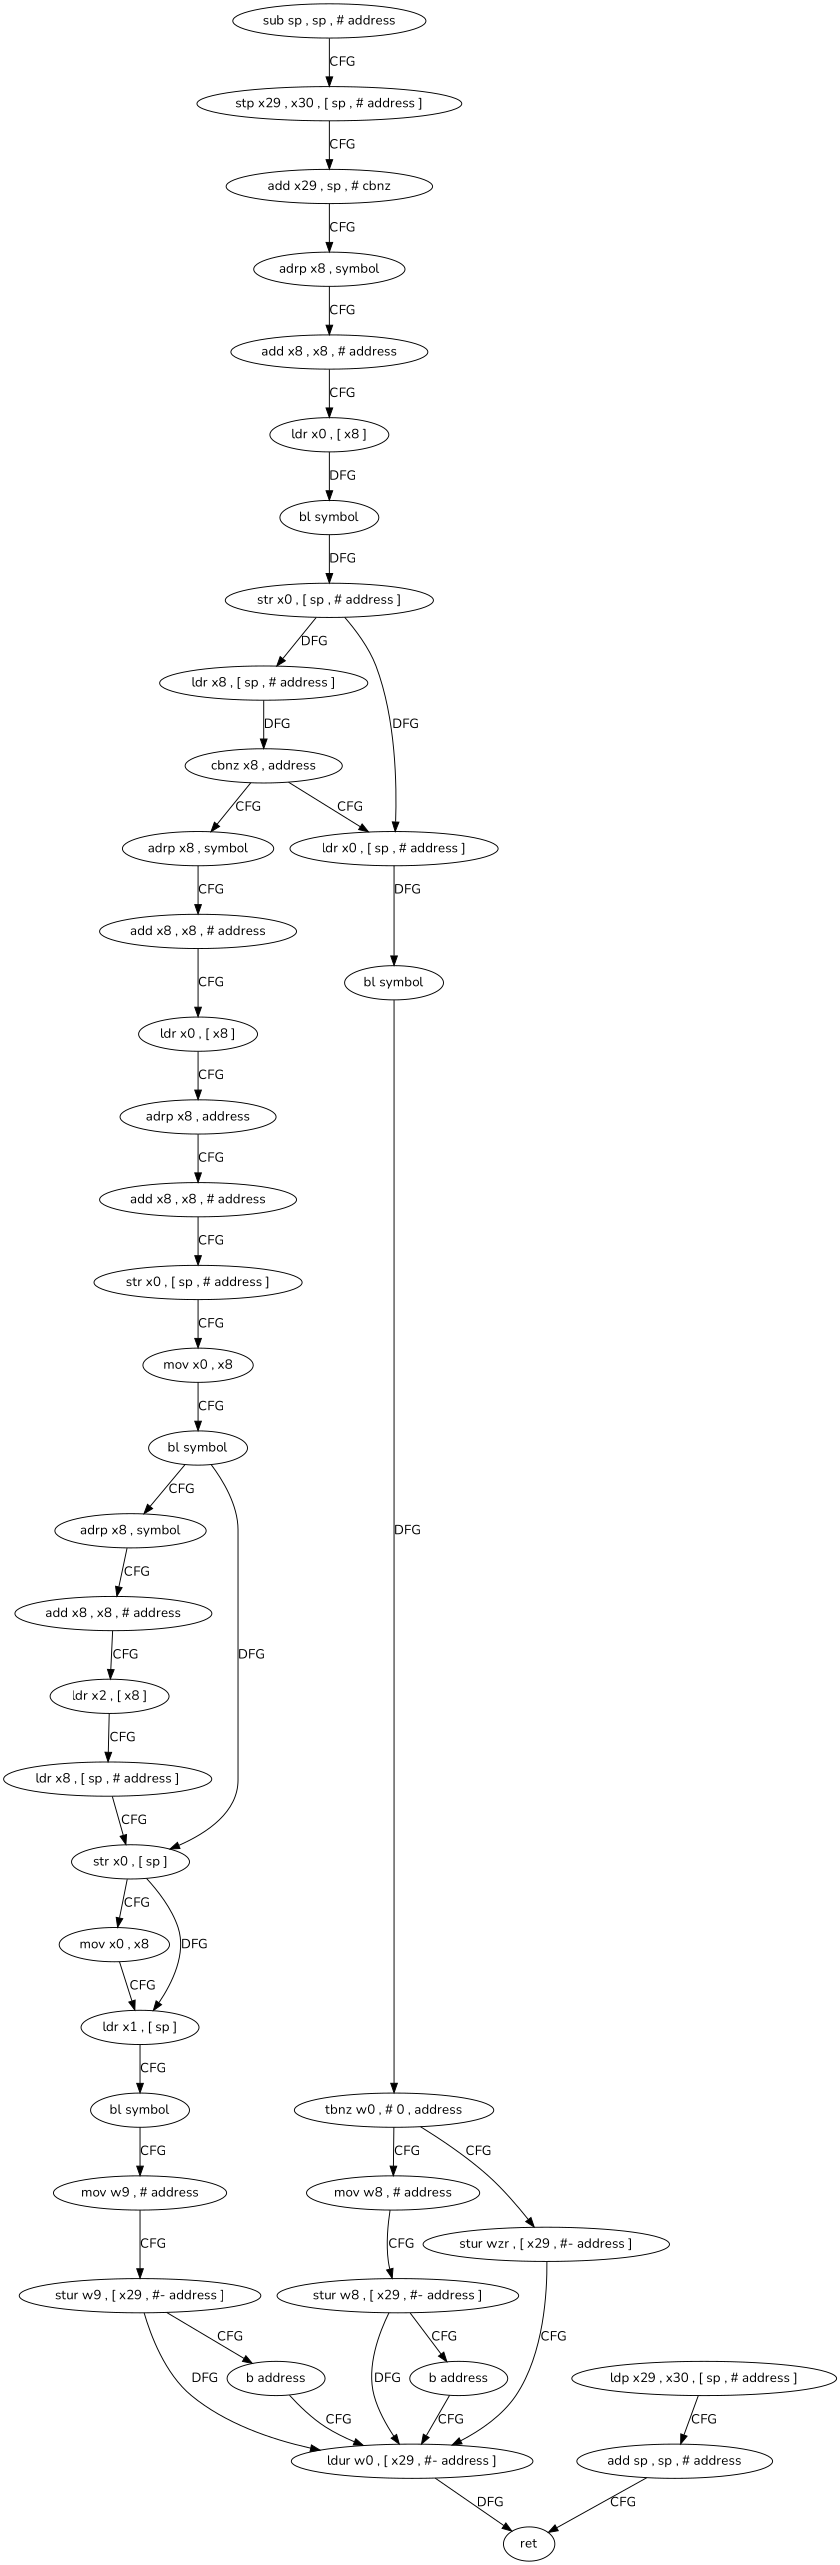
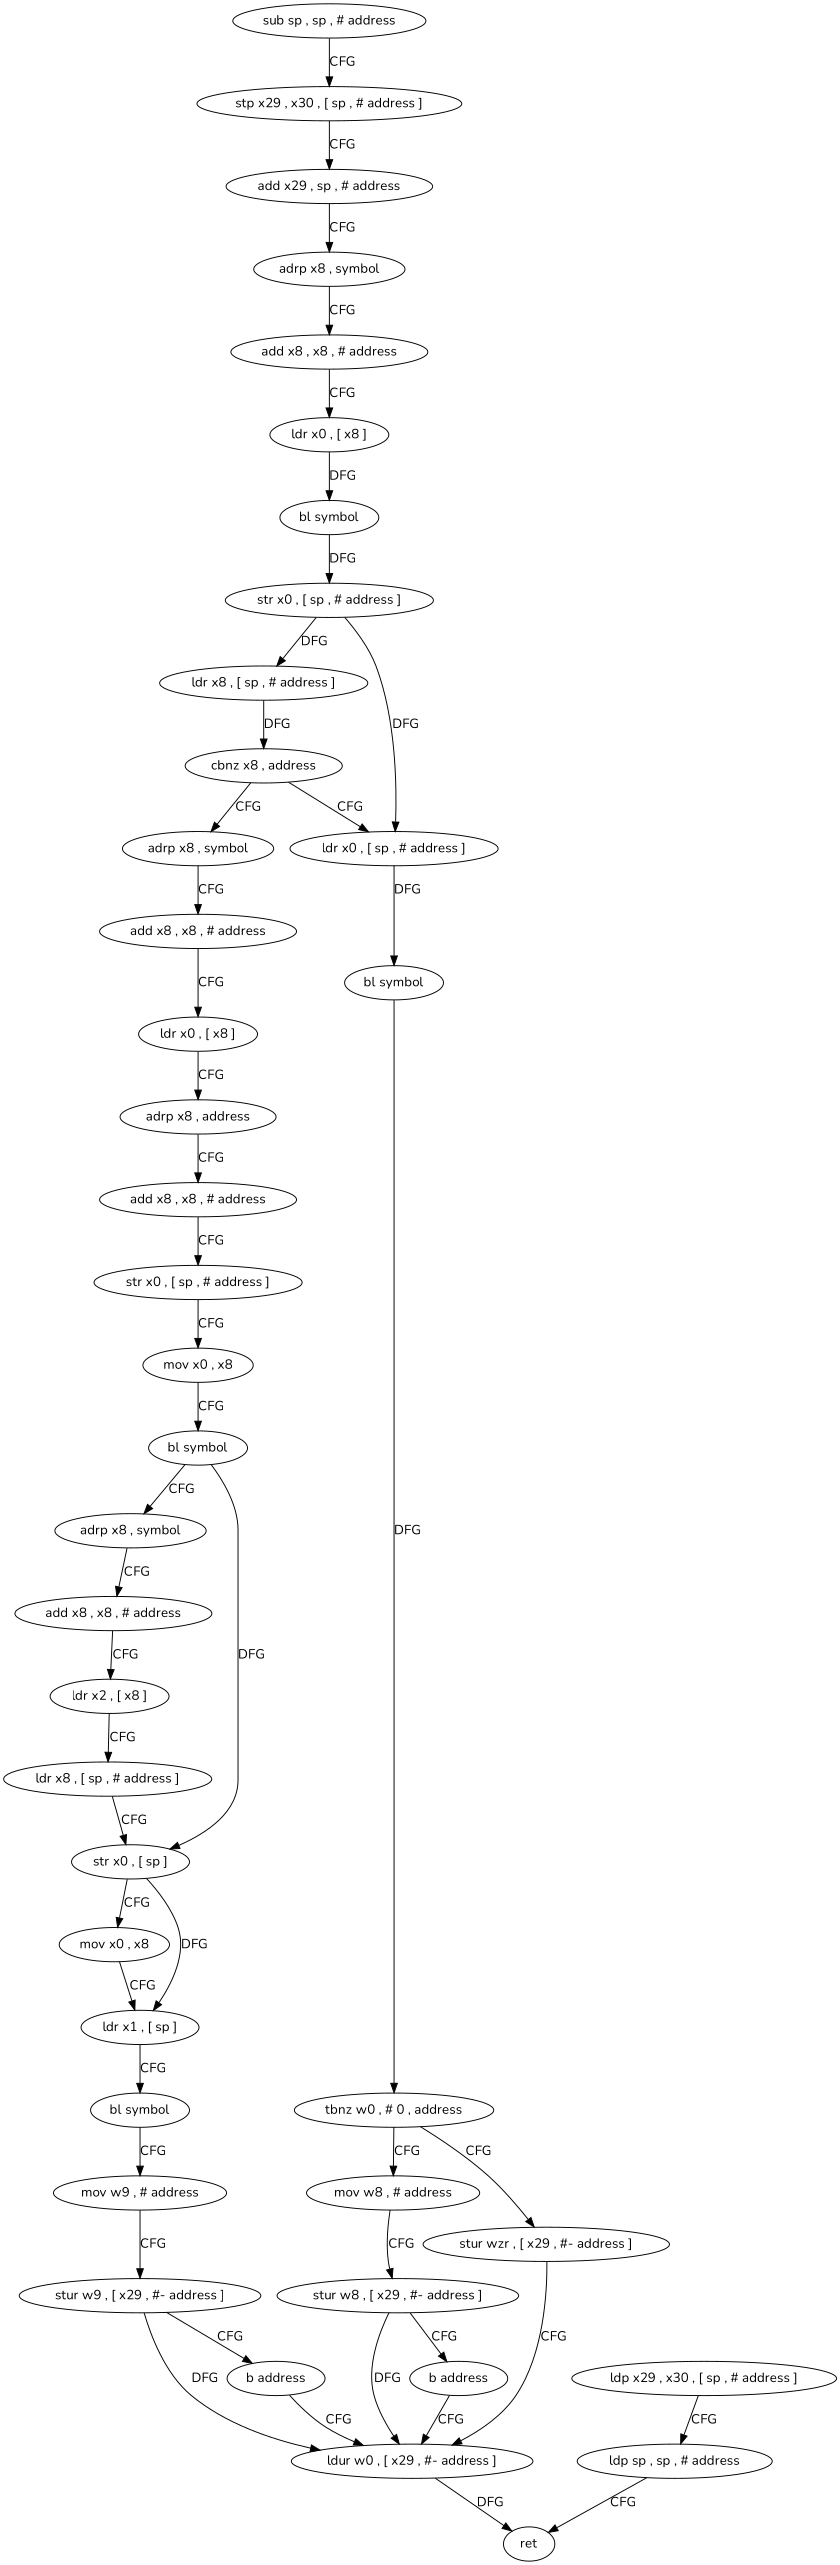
(329, 186) -> (329, 186)
(675, 2461) -> (675, 2461)
